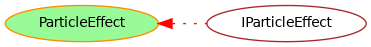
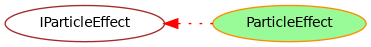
(190, 24) -> (195, 24)
